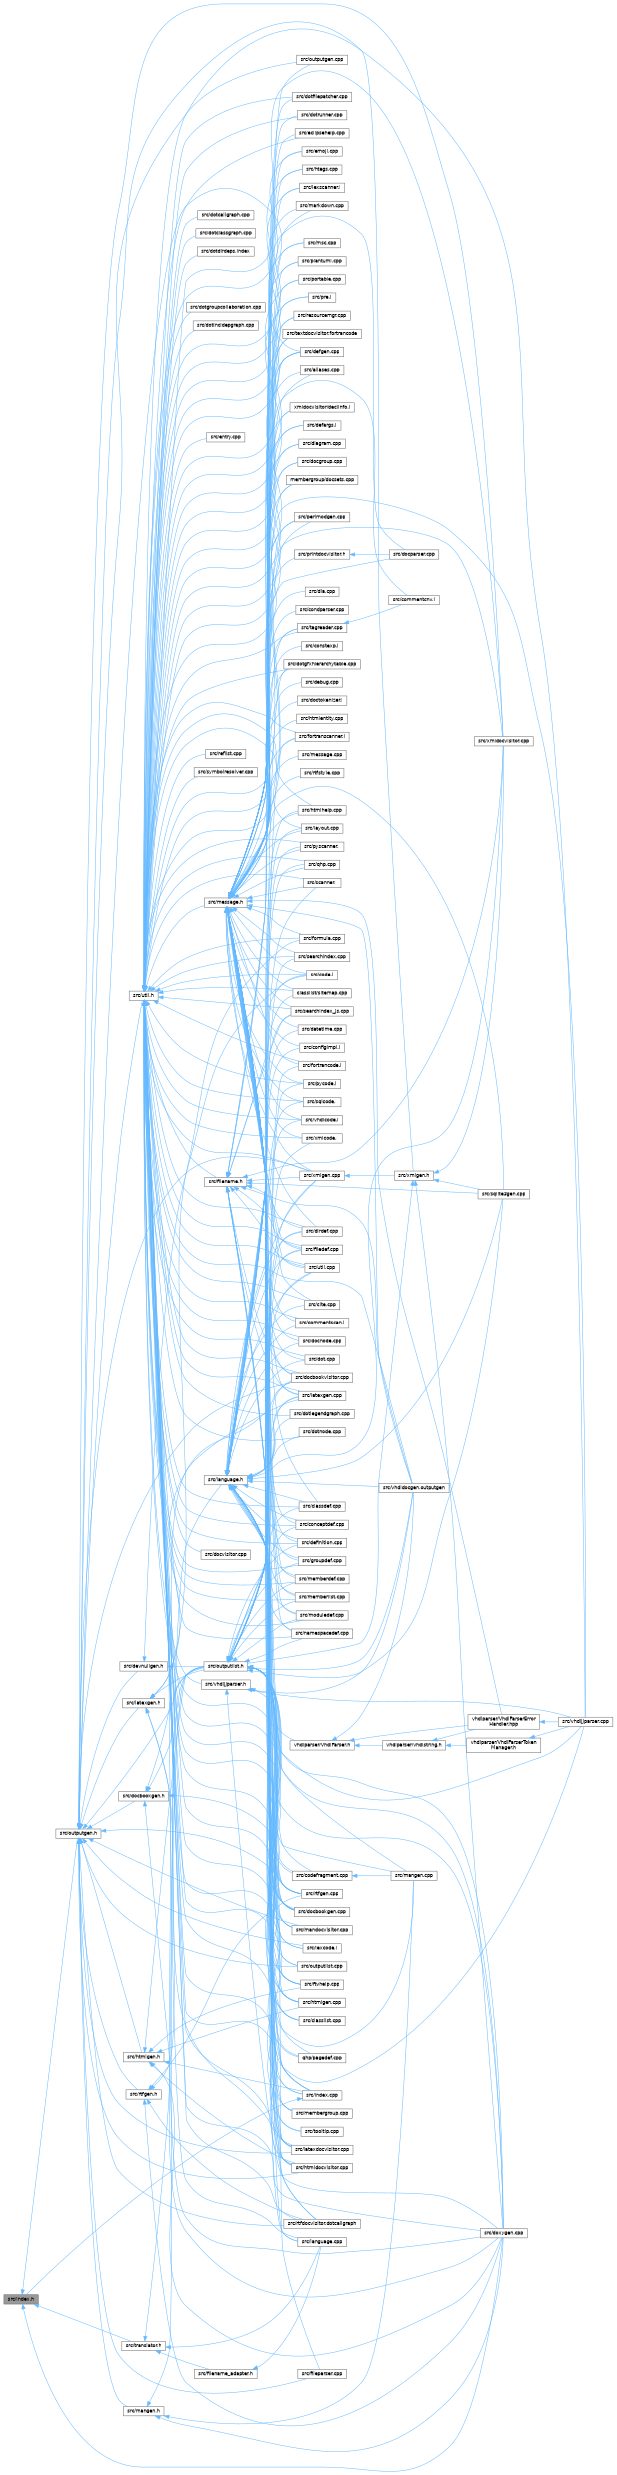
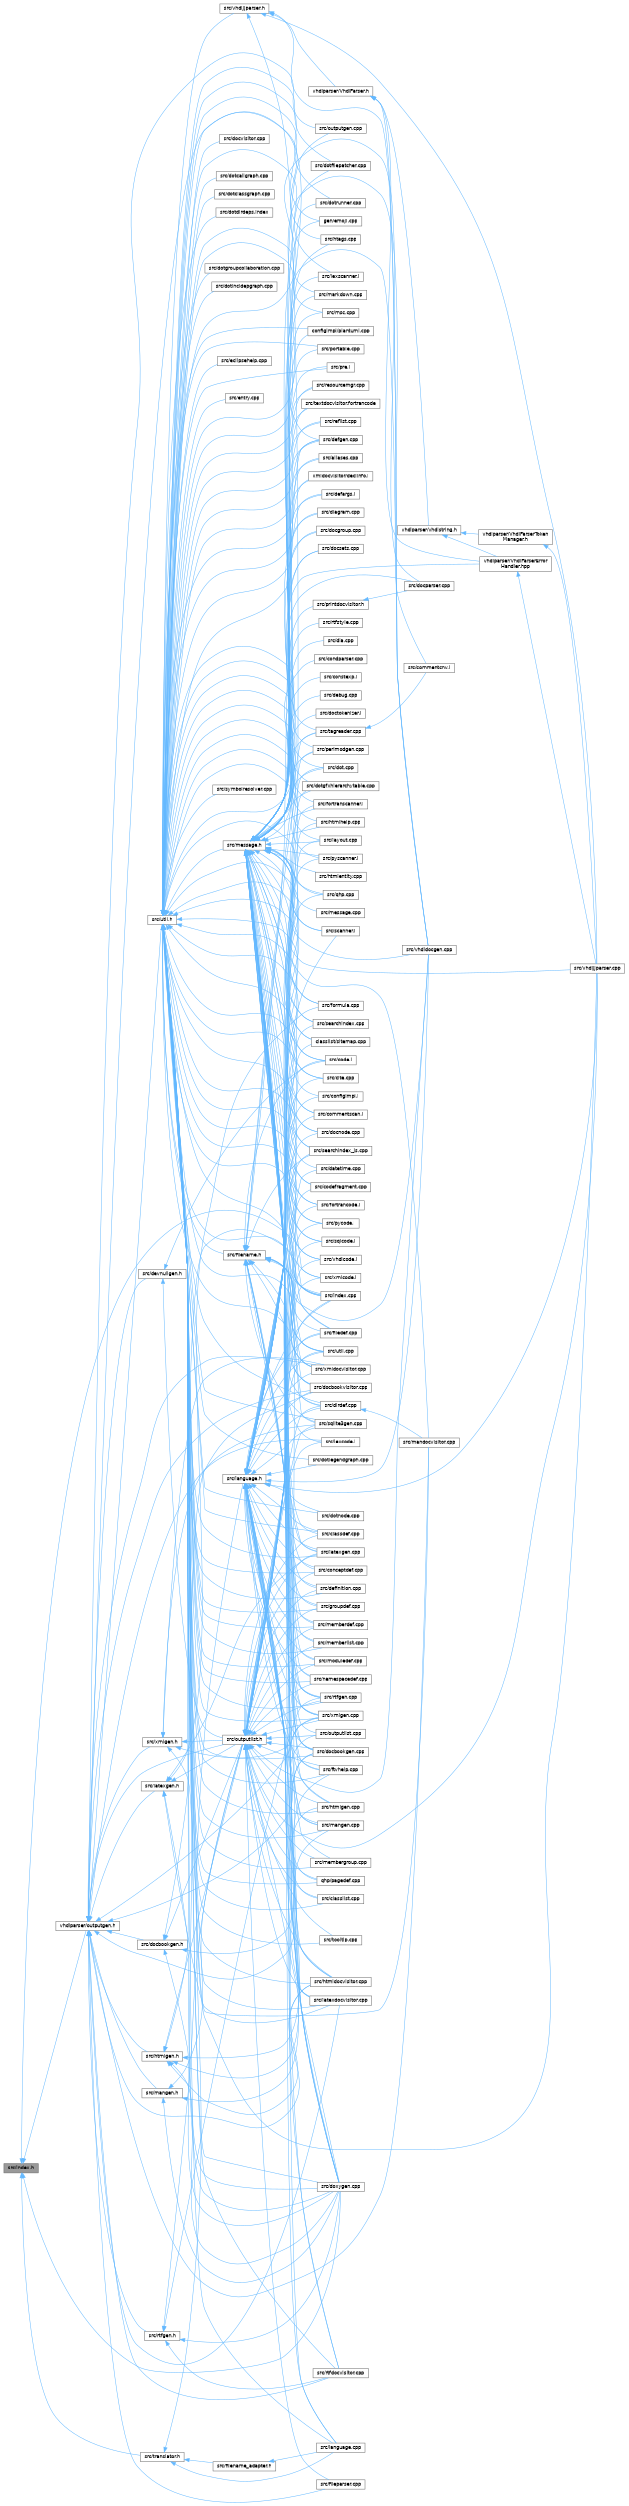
(322, 151) -> (341, 221)
(322, 261) -> (341, 331)
(322, 480) -> (341, 549)
(268, 513) -> (289, 628)
(372, 1176) -> (268, 1754)
none -> (186, 1217)
(414, 1488) -> (429, 950)
(269, 1707) -> (392, 1420)
(78, 1834) -> (88, 1926)
(374, 1876) -> (188, 1436)
none -> (283, 1923)
(147, 2190) -> (54, 1579)
(322, 2224) -> (341, 2373)
